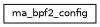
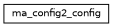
(50, 14) -> (56, 14)
